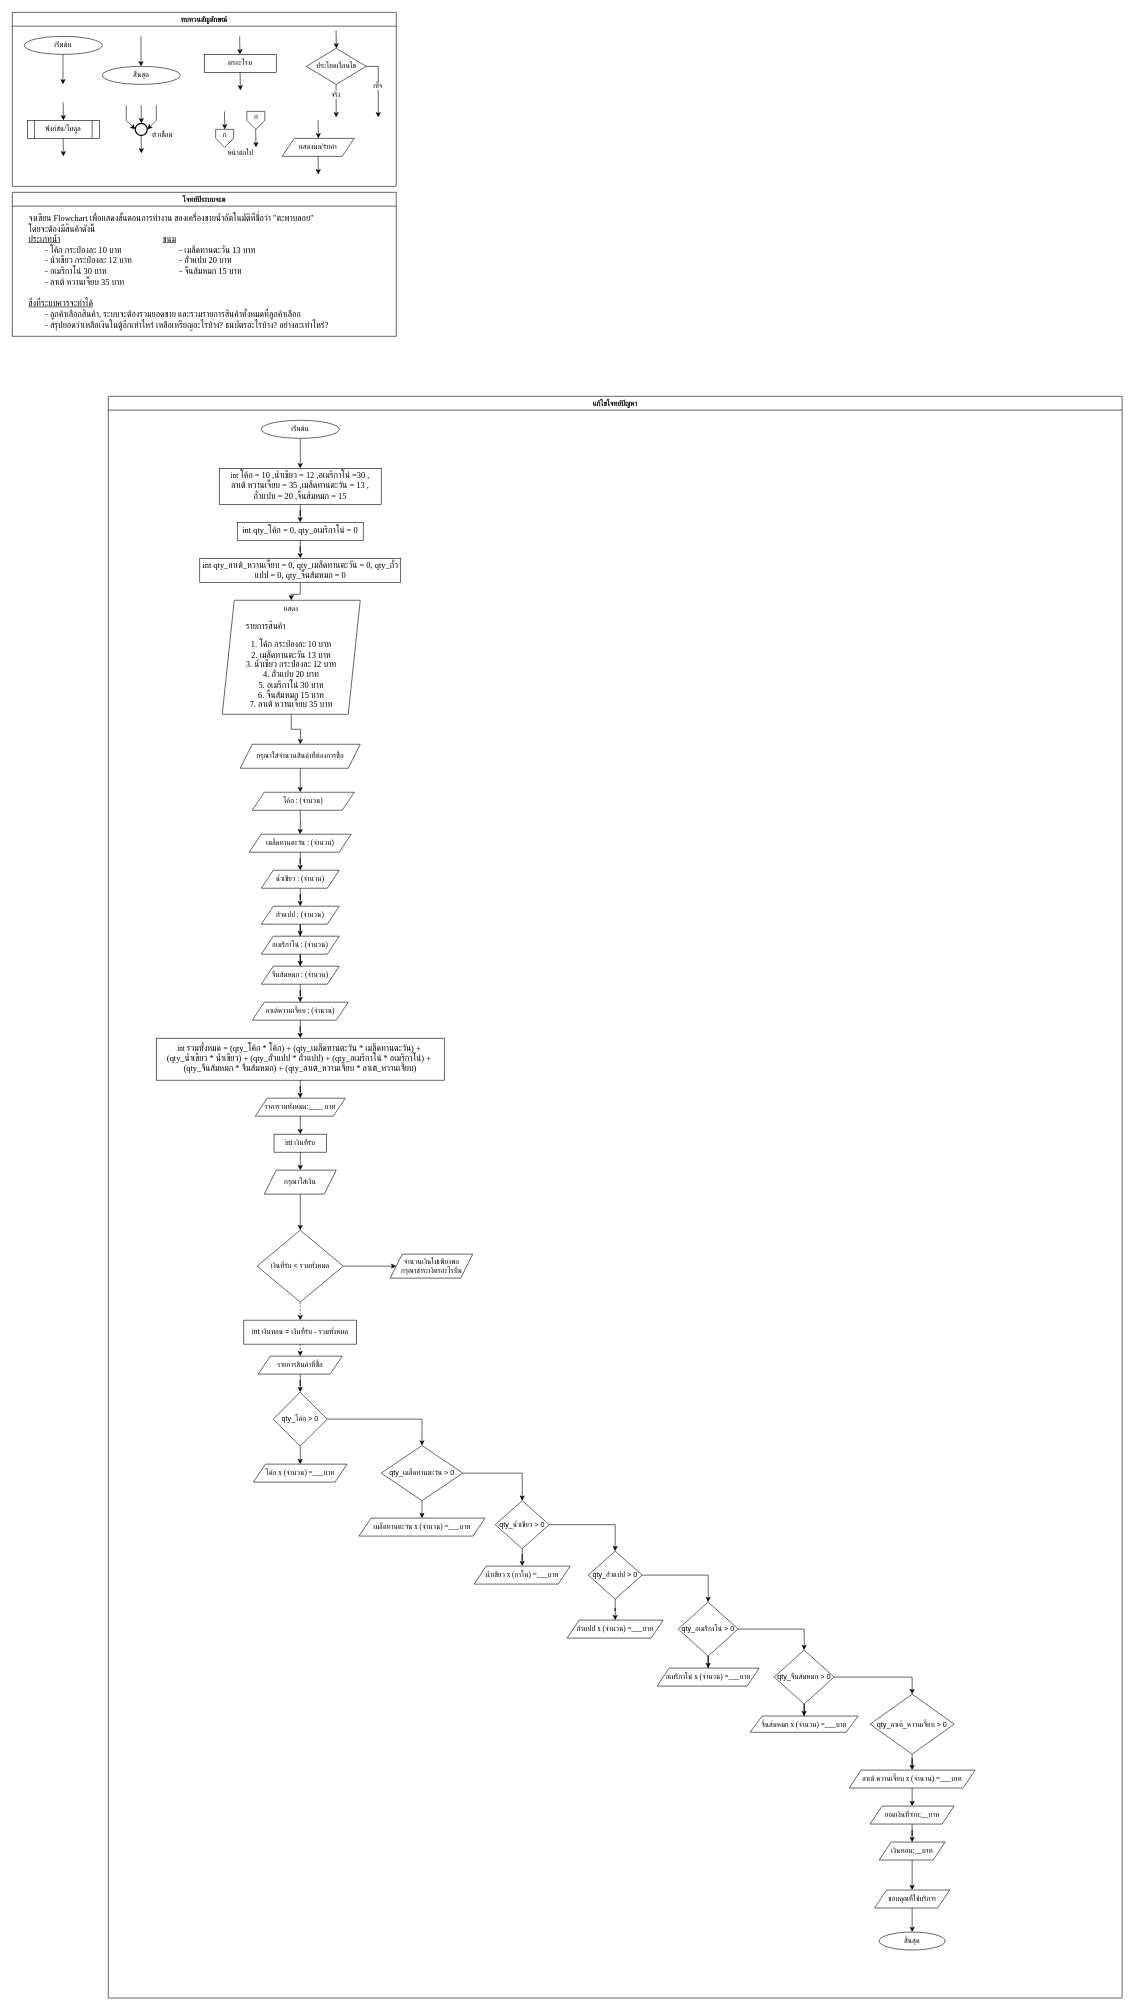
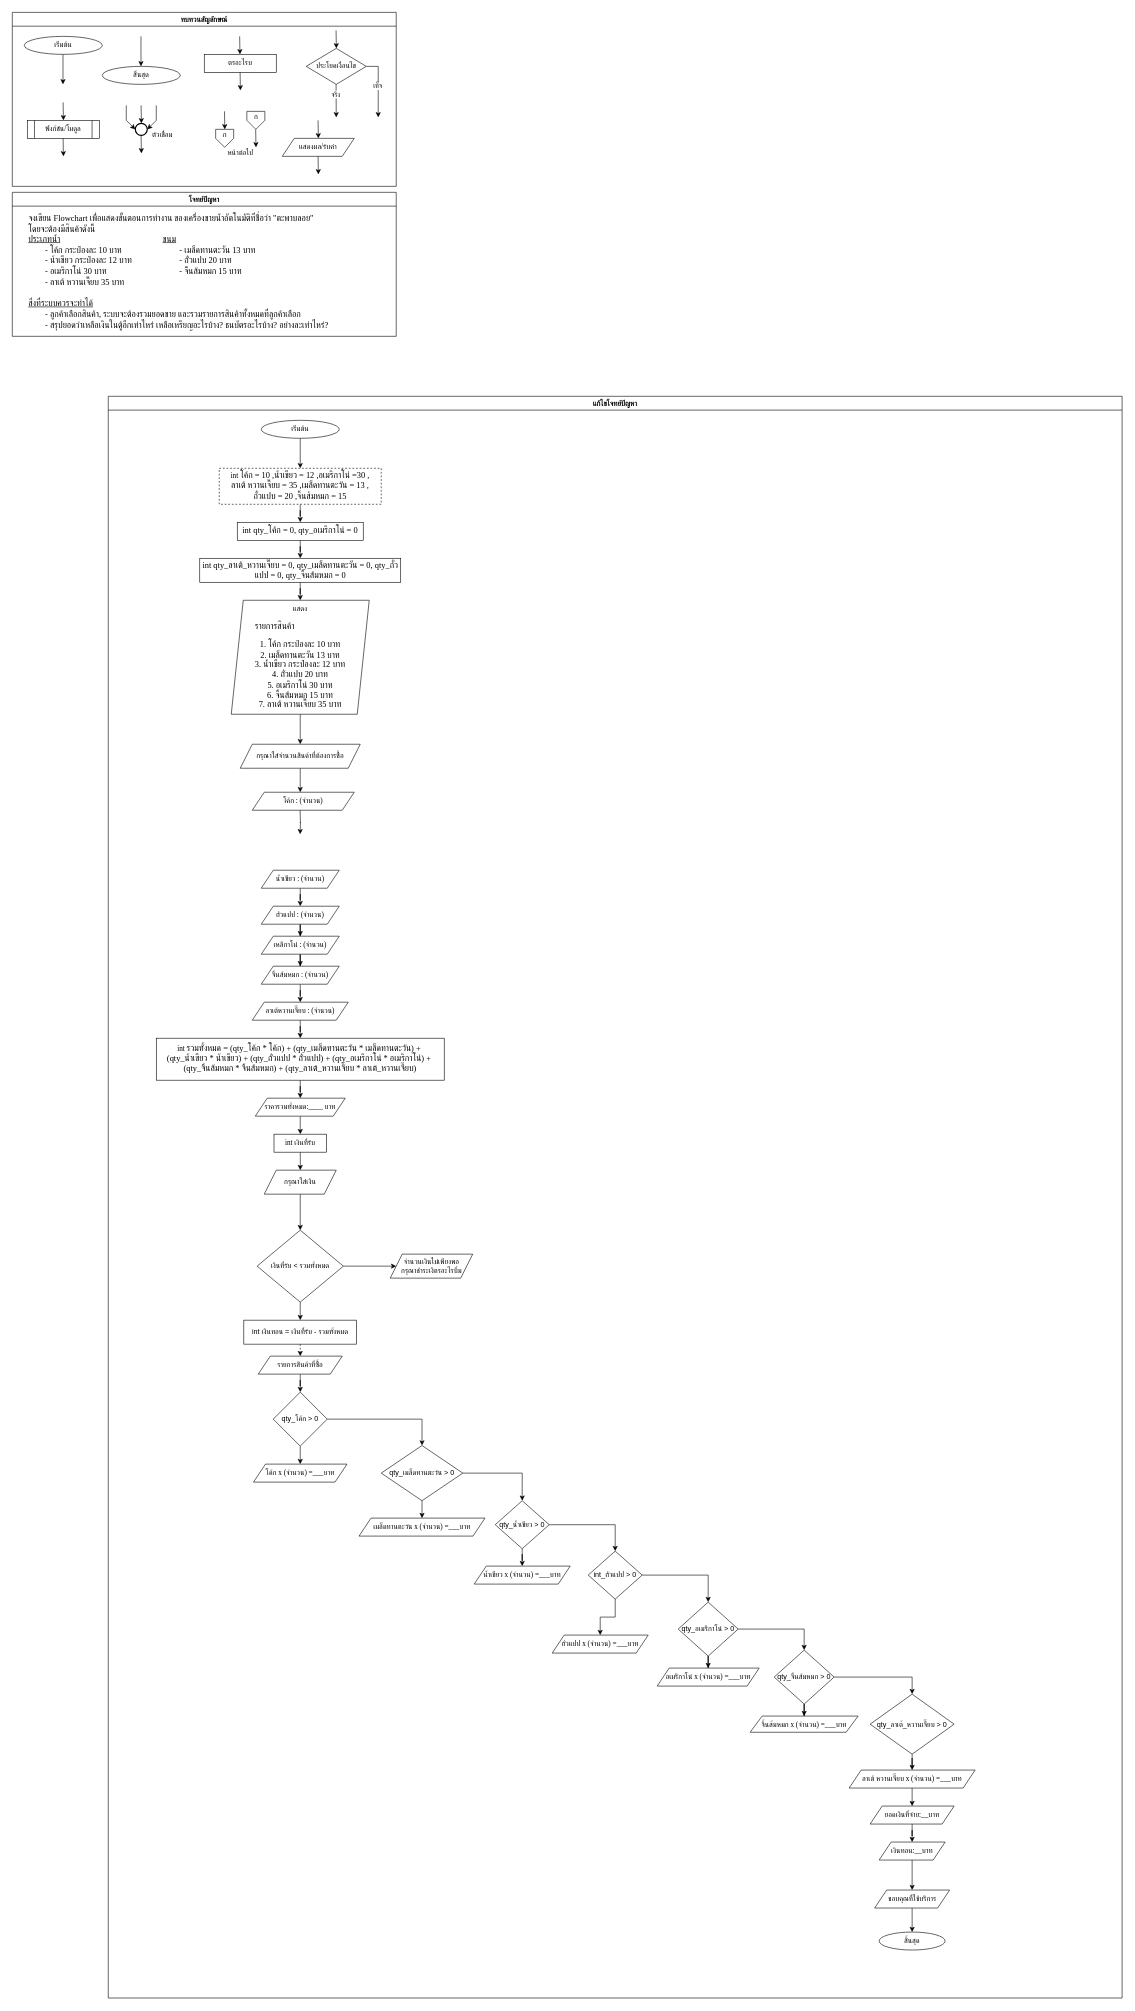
(204, 200) -> (204, 200)
(300, 486) -> (300, 486)
(291, 657) -> (300, 657)
(300, 843) -> none
(300, 863) -> none
(300, 945) -> (300, 945)
(300, 1309) -> (300, 1309)
(522, 1575) -> (522, 1575)
(615, 1575) -> (615, 1575)
(615, 1629) -> (600, 1644)
